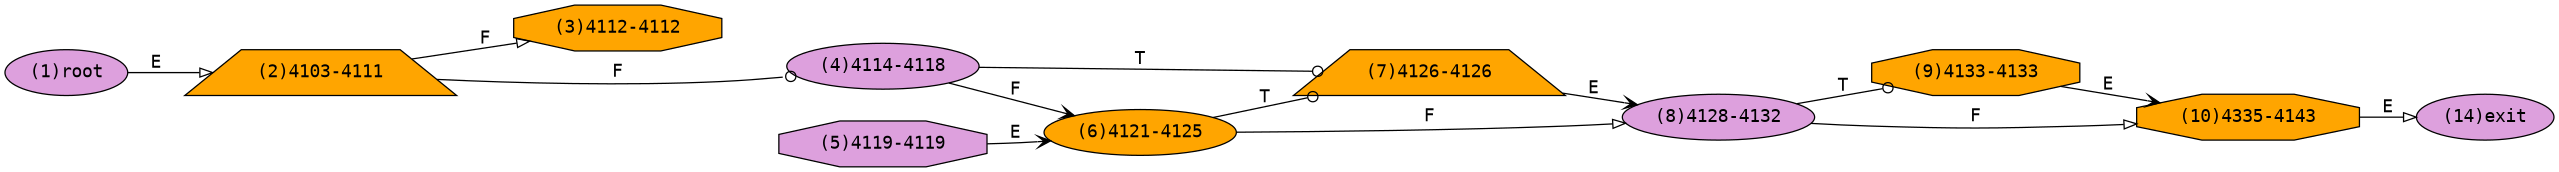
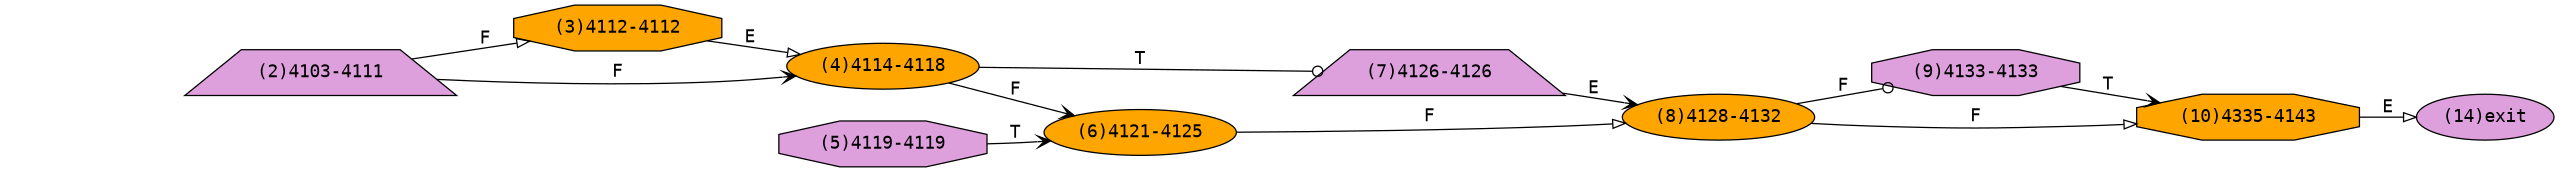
none -> (747, 47)
(883, 66) -> (883, 66)
(66, 73) -> none
(321, 73) -> (321, 73)
(1429, 73) -> (1429, 73)
(1976, 73) -> (1976, 73)
(610, 84) -> (610, 84)
(2108, 85) -> (2108, 85)
(1843, 86) -> (1843, 86)
(1260, 108) -> none
(1718, 117) -> (1718, 117)
(1016, 133) -> (1016, 133)
